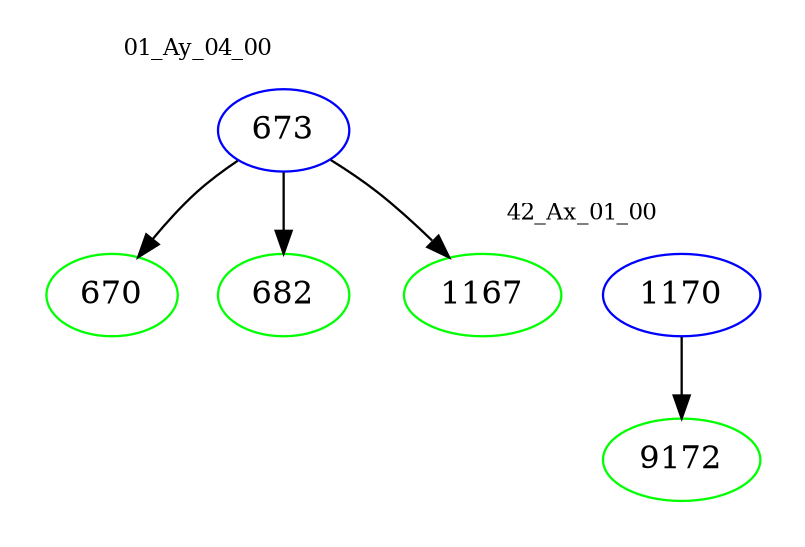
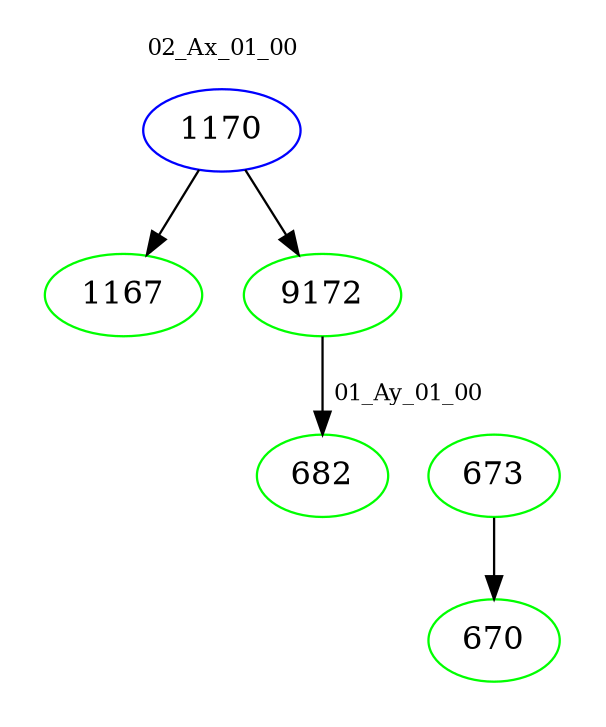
(198, 49) -> (408, 395)
(284, 130) -> (494, 476)
(284, 202) -> (323, 387)
(401, 212) -> (179, 202)
(582, 214) -> (223, 49)
